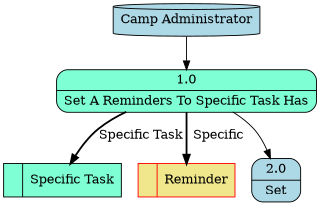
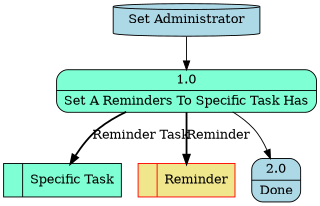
(187, 20) -> (187, 20)
(141, 135) -> (141, 135)
(218, 135) -> (218, 135)
(276, 191) -> (276, 191)
